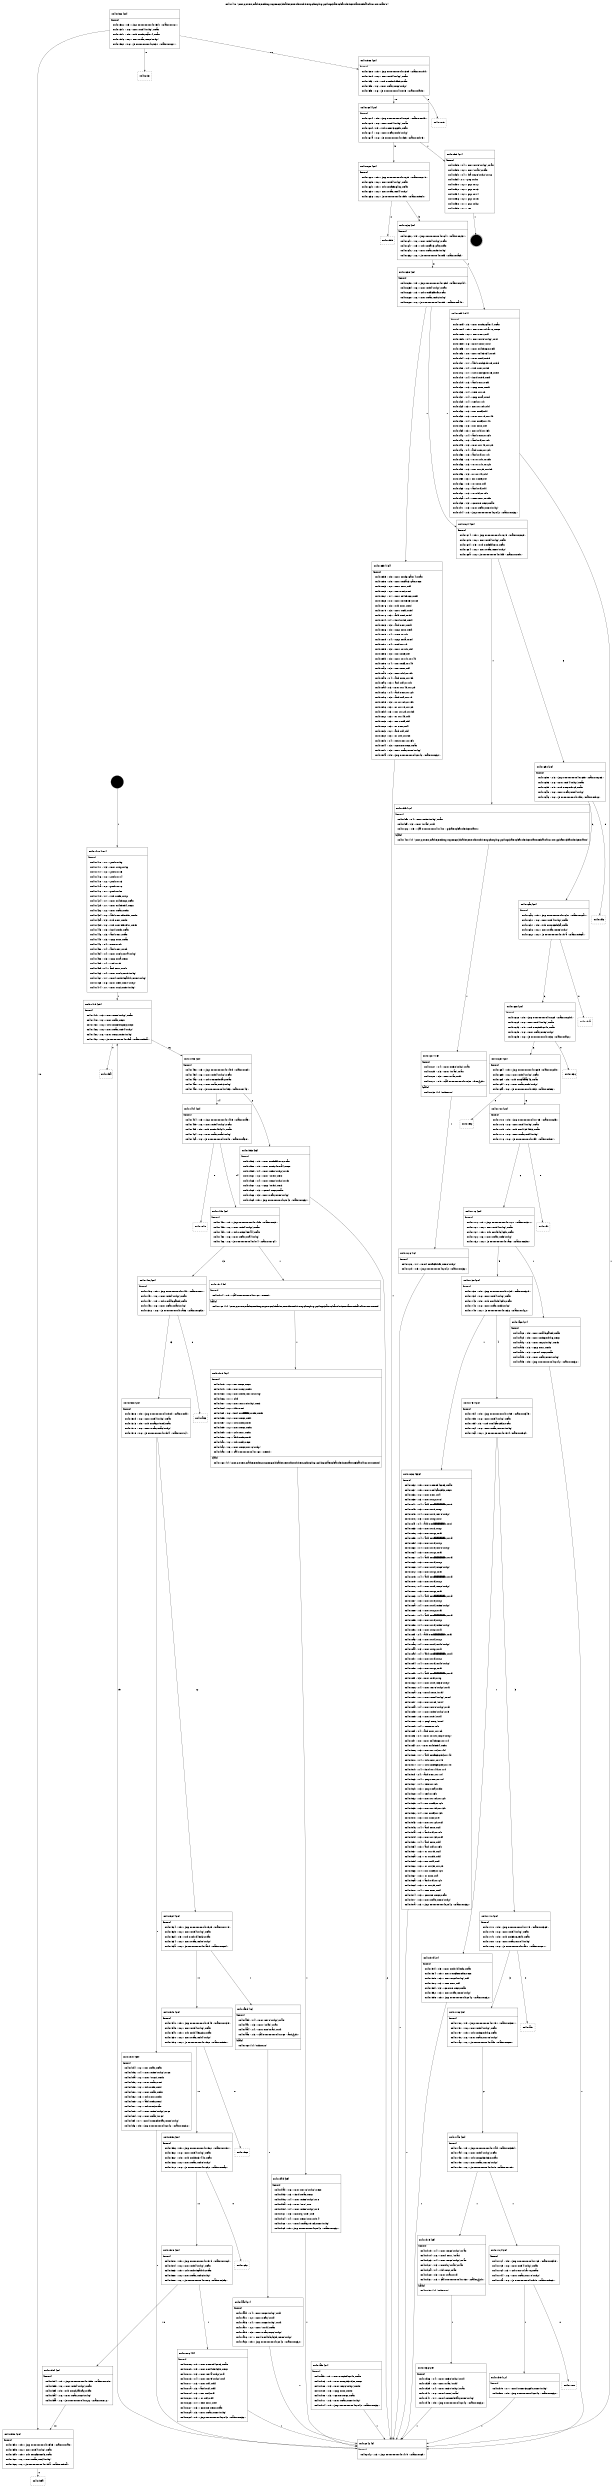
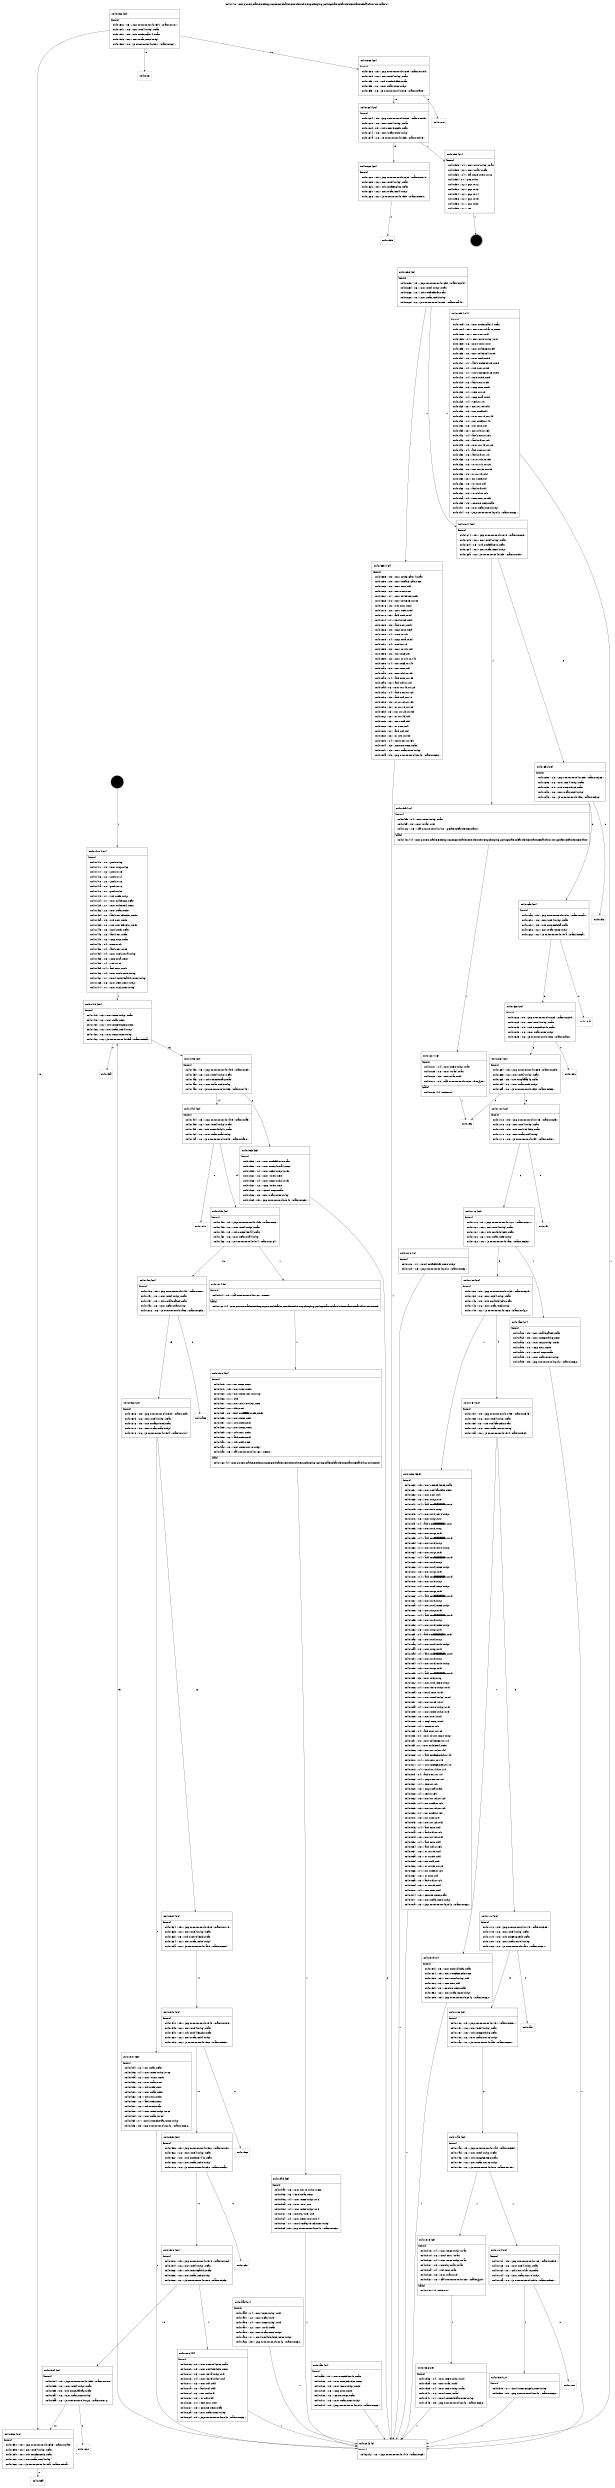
(433, 240) -> none
(443, 1172) -> (463, 1107)
(268, 2028) -> none
none -> (83, 2449)
